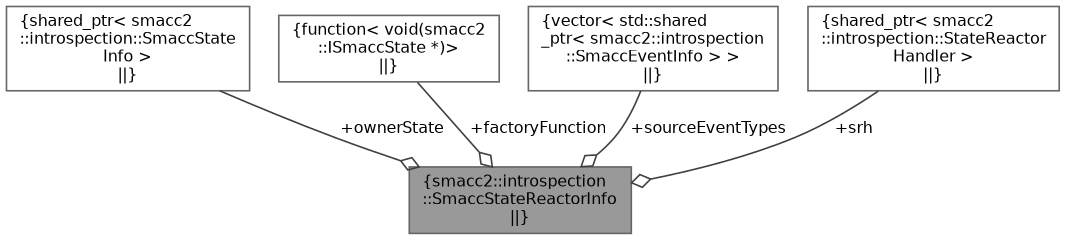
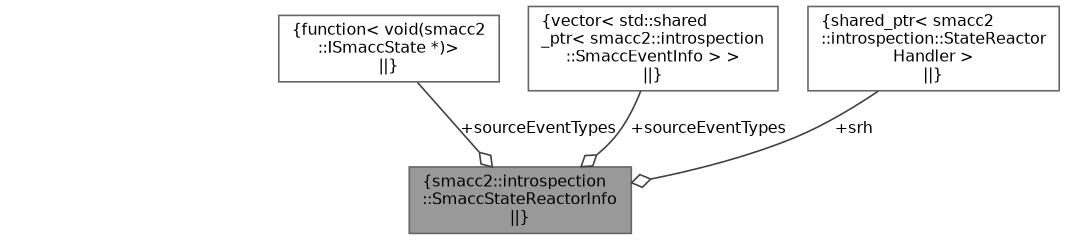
(128, 49) -> none
(536, 129) -> (536, 129)
